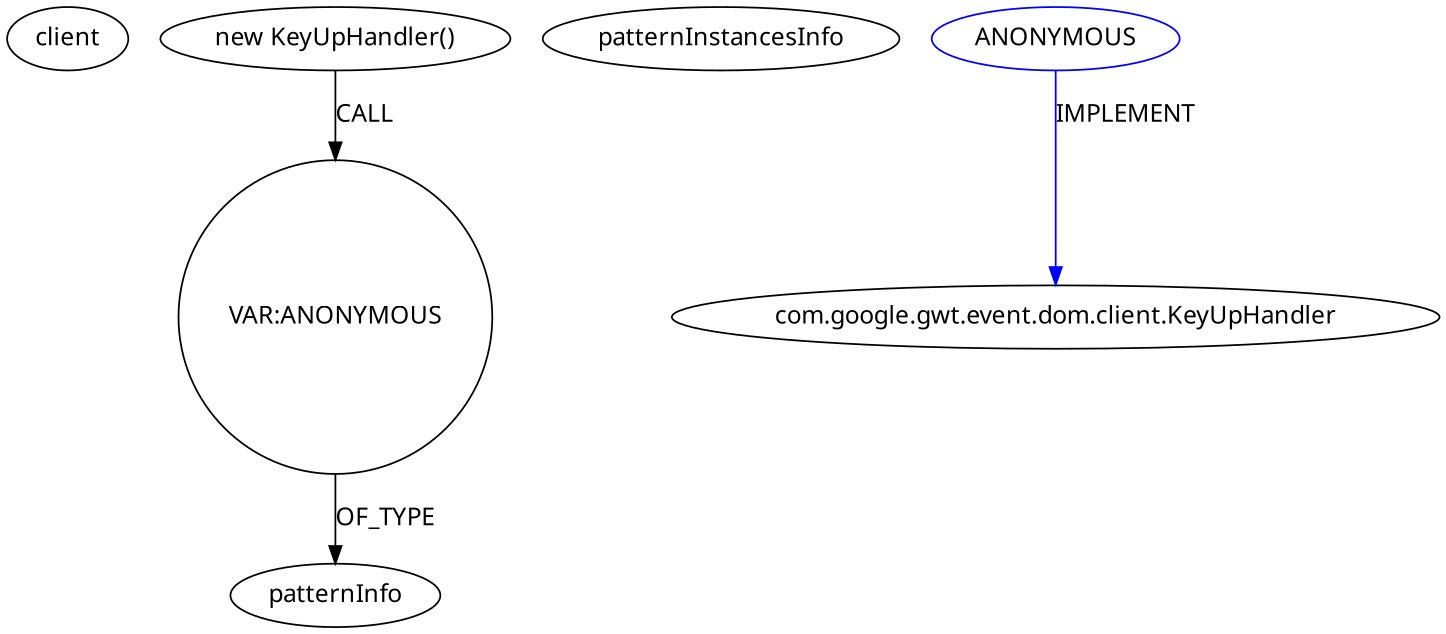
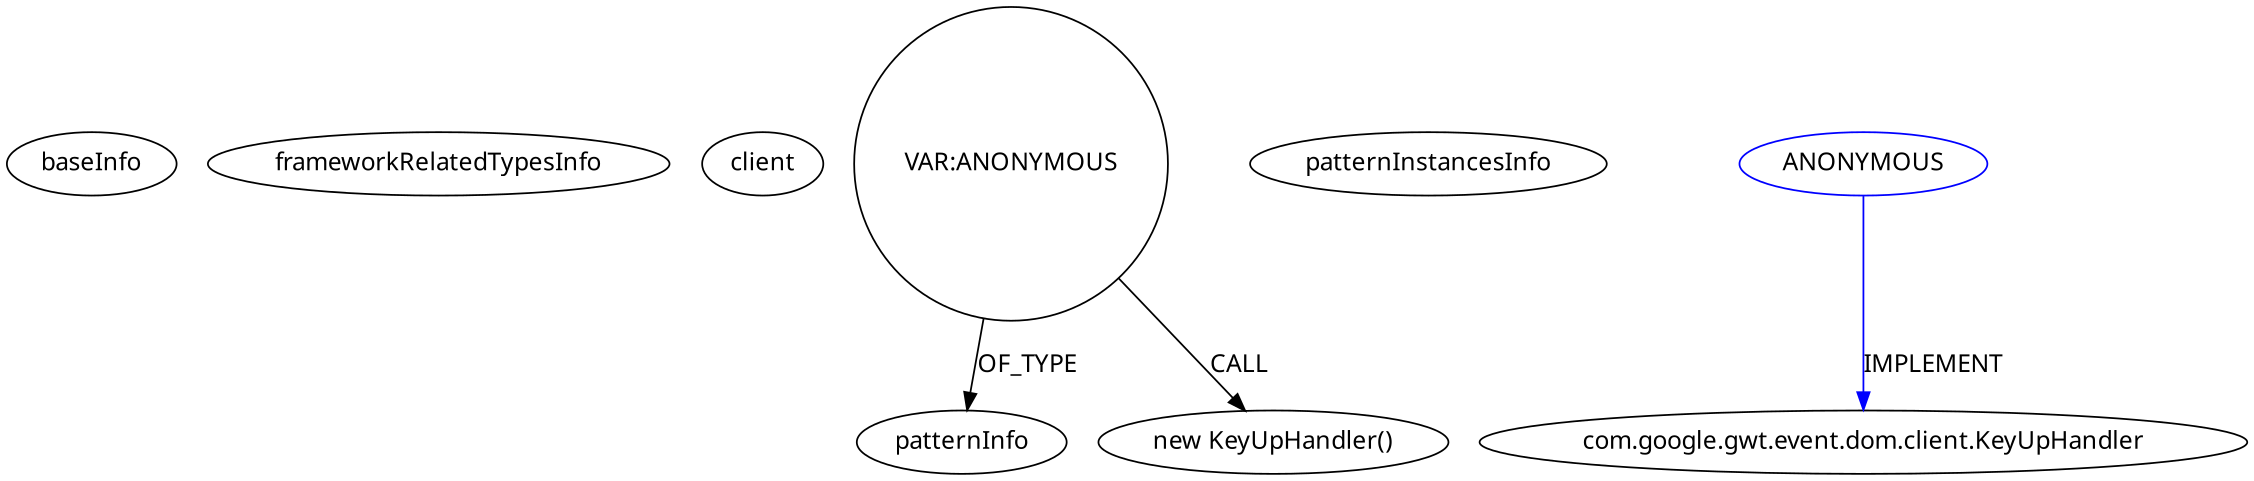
(335, 106) -> (1176, 338)
none -> (92, 164)
none -> (439, 164)
